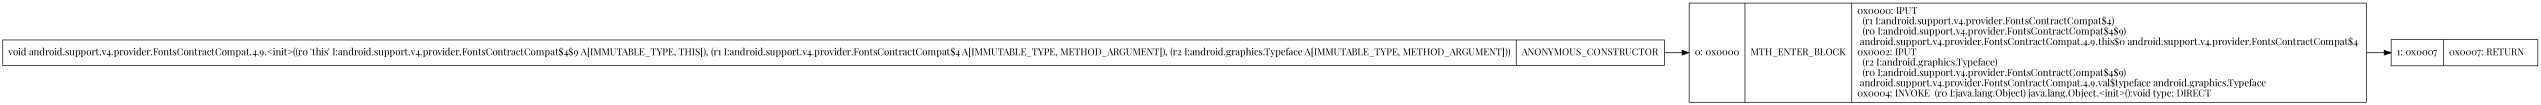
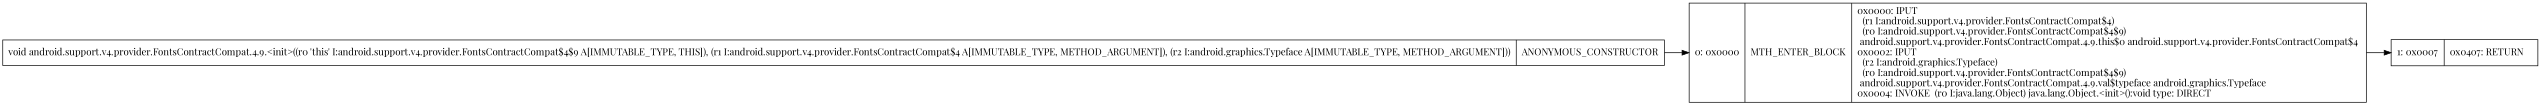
(2491, 52) -> (2491, 52)
